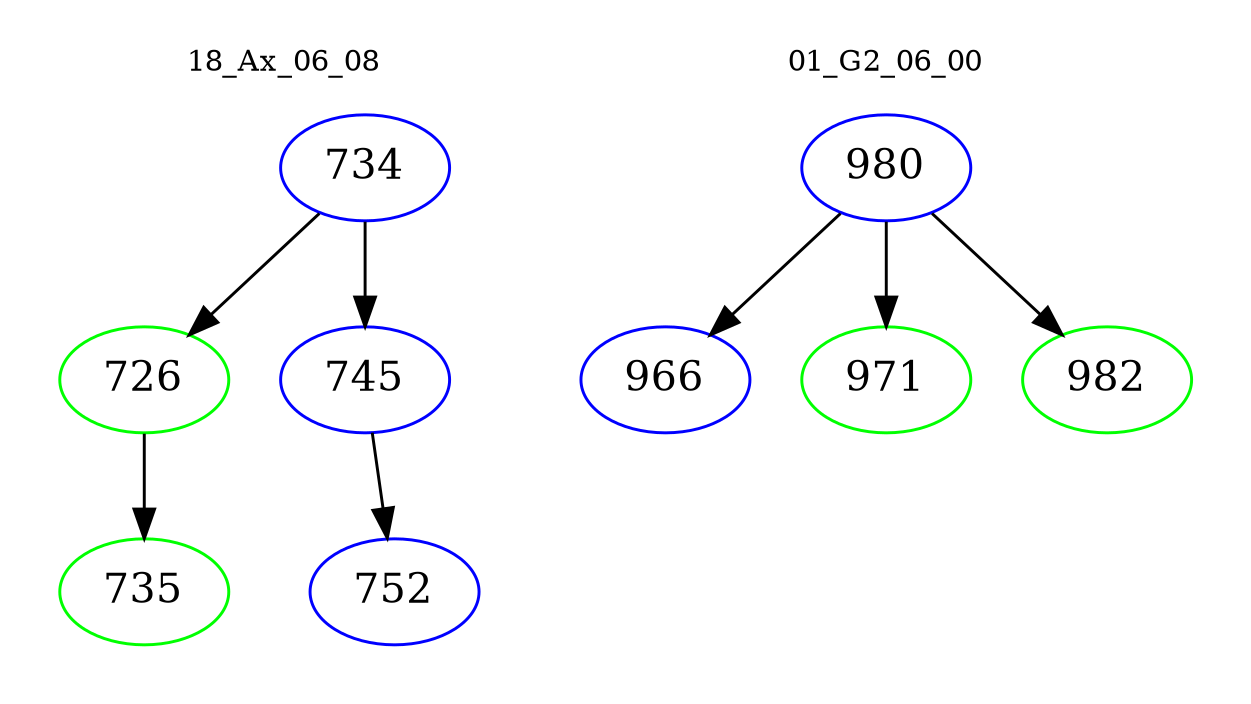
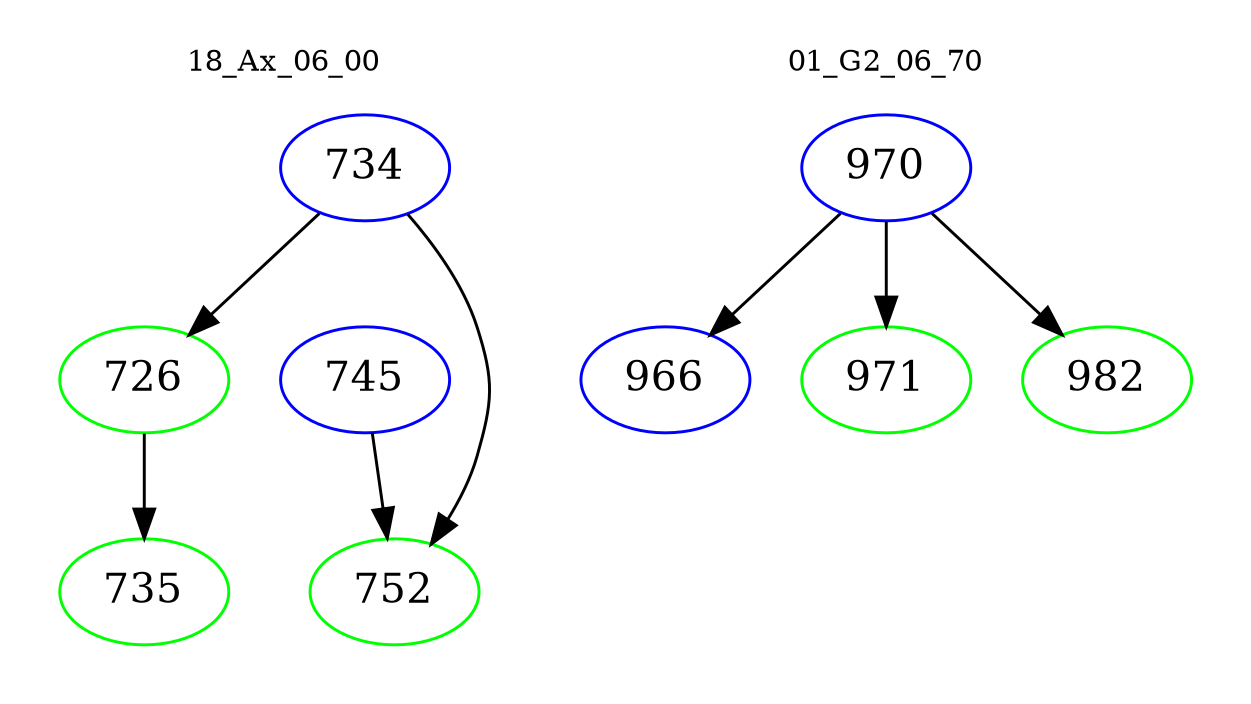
(284, 63) -> (284, 63)
(886, 63) -> (886, 63)
(886, 168) -> (886, 168)
(365, 259) -> (486, 360)
(395, 592) -> (395, 592)
